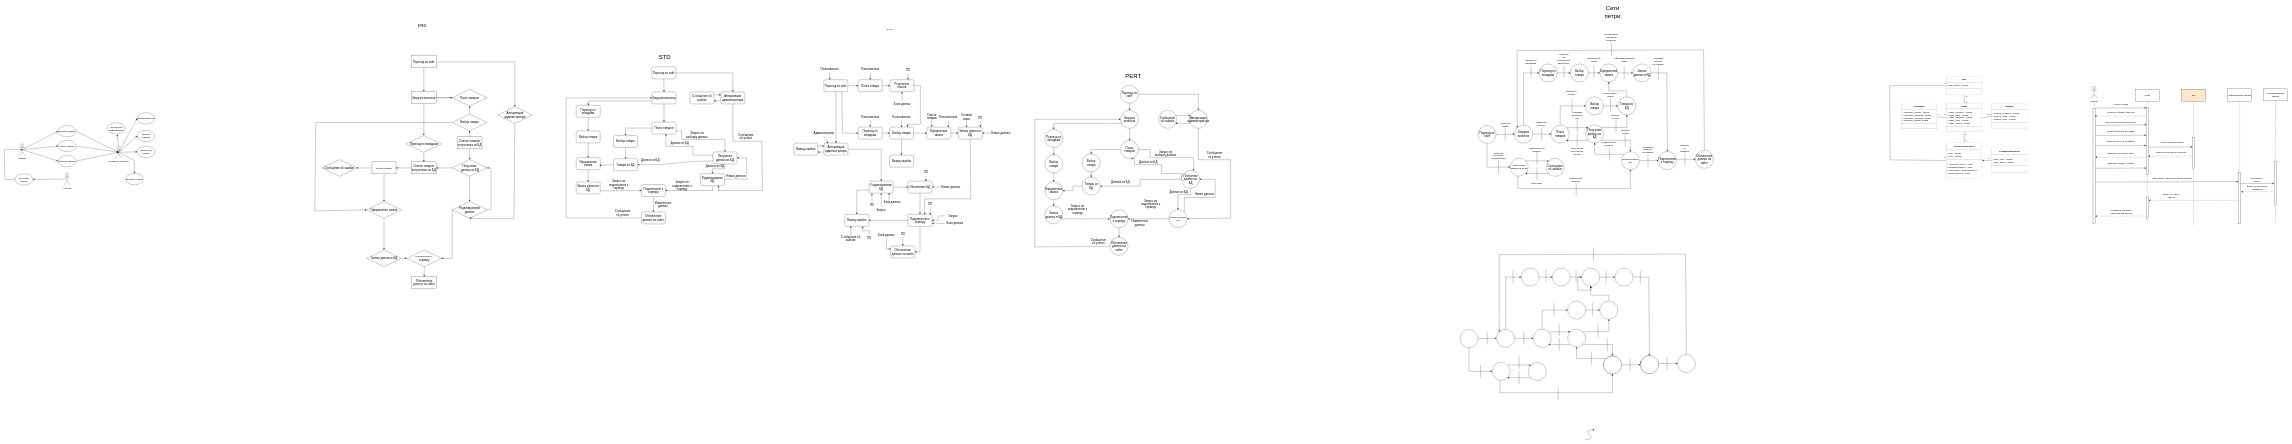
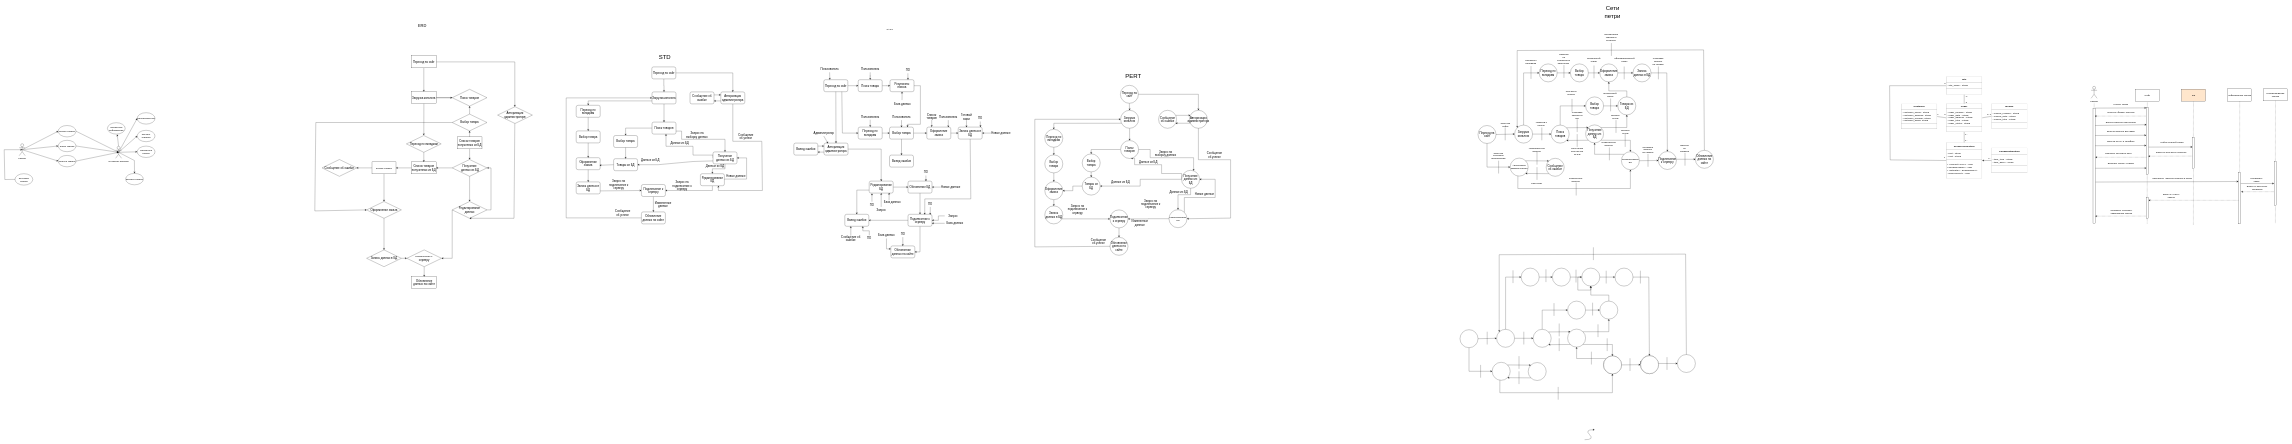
(2121, 153) -> (2119, 153)
(35, 179) -> none
(67, 179) -> none
